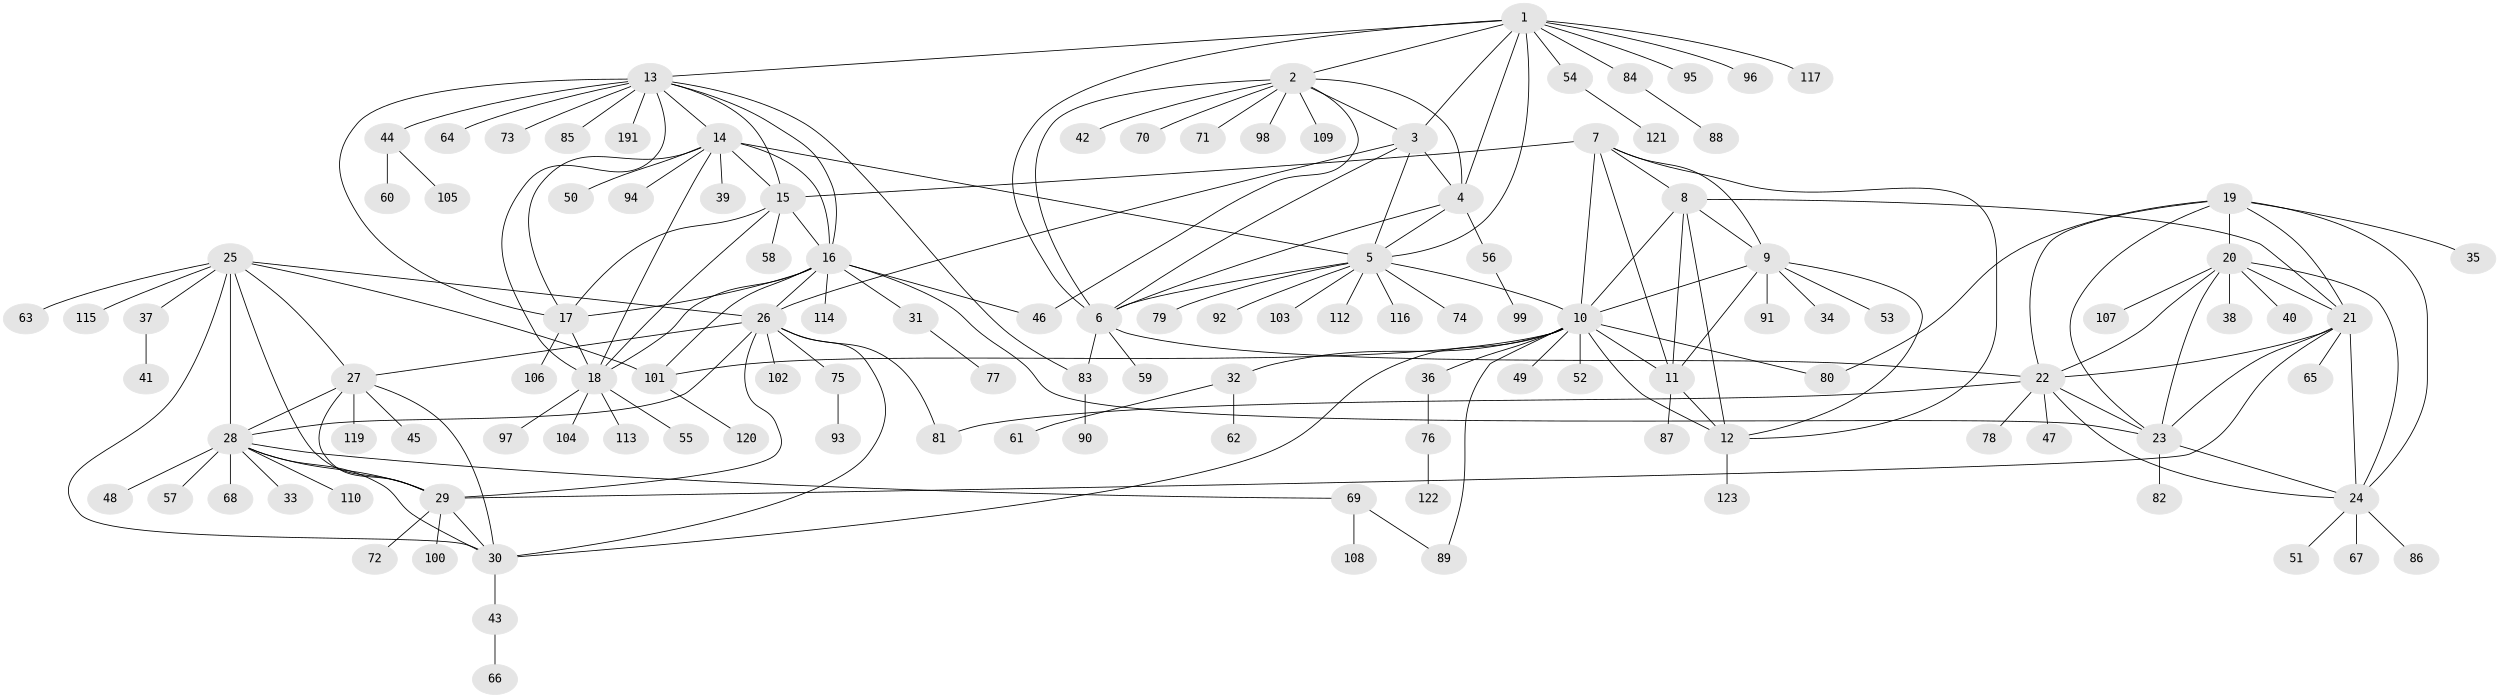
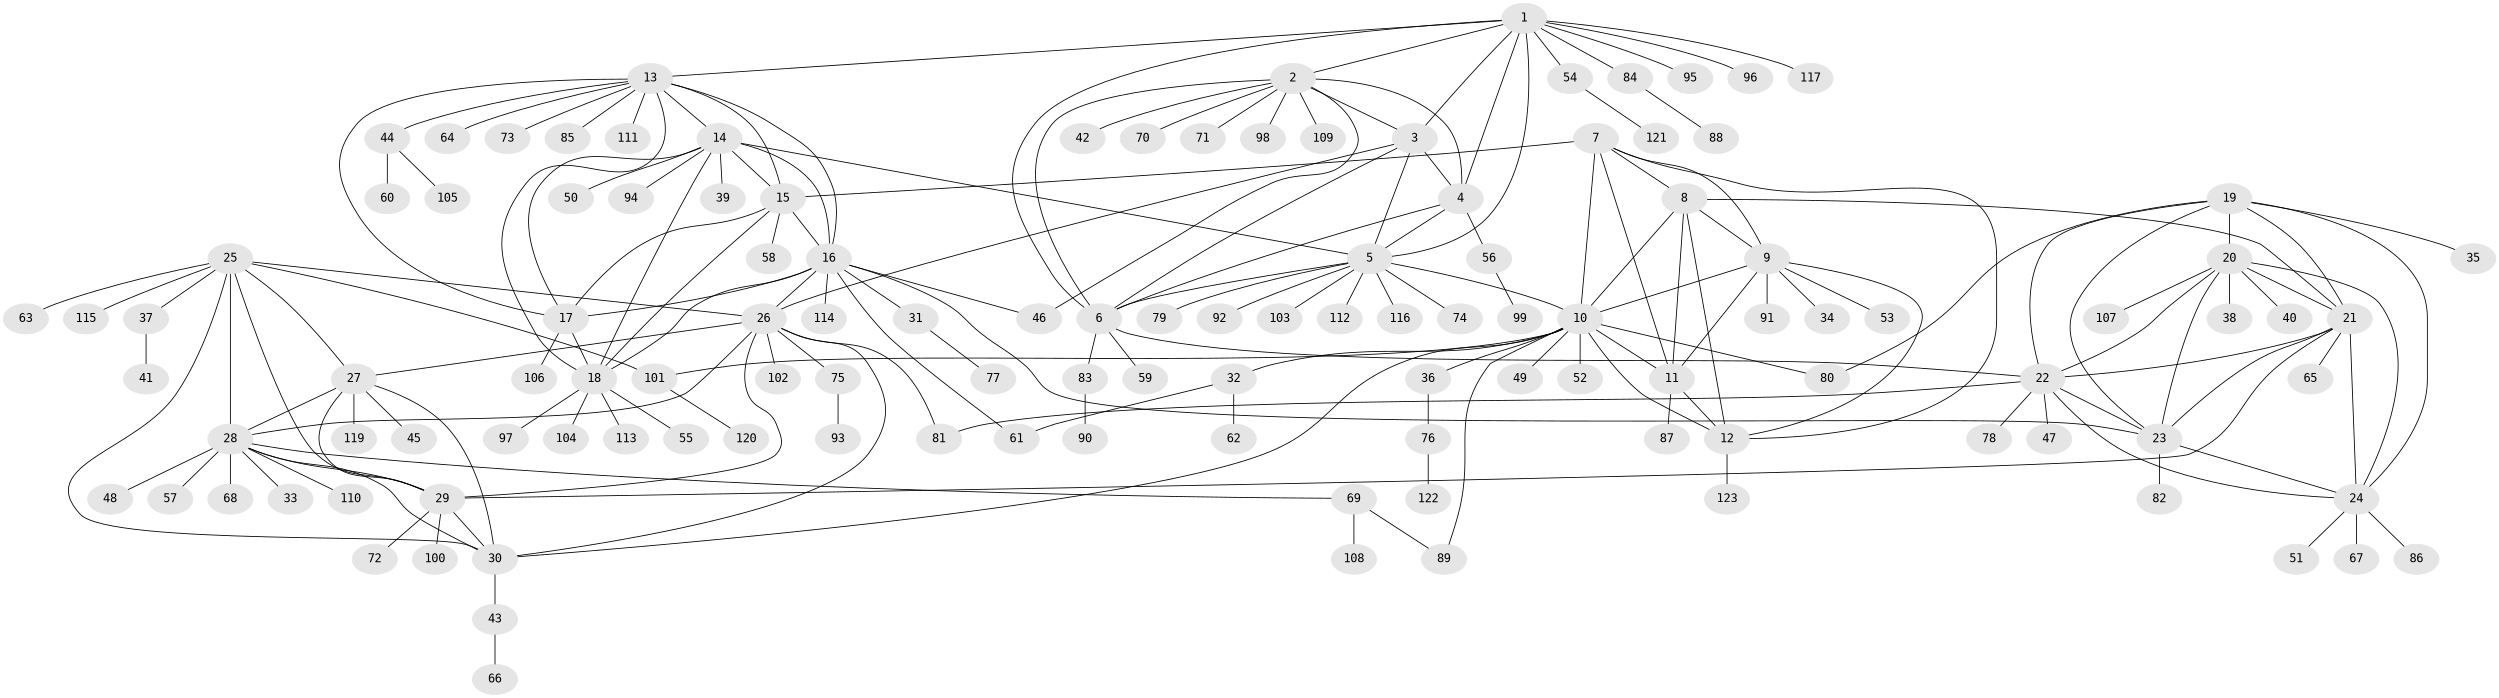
(628, 139) -> (628, 139)
(885, 200) -> none
(731, 306) -> (904, 350)
